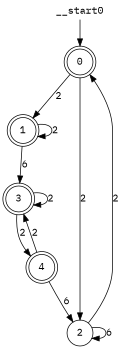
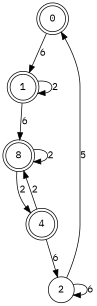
(80, 11) -> none
(59, 96) -> (43, 53)
(80, 195) -> none
(19, 199) -> (19, 156)
(116, 199) -> (83, 156)
